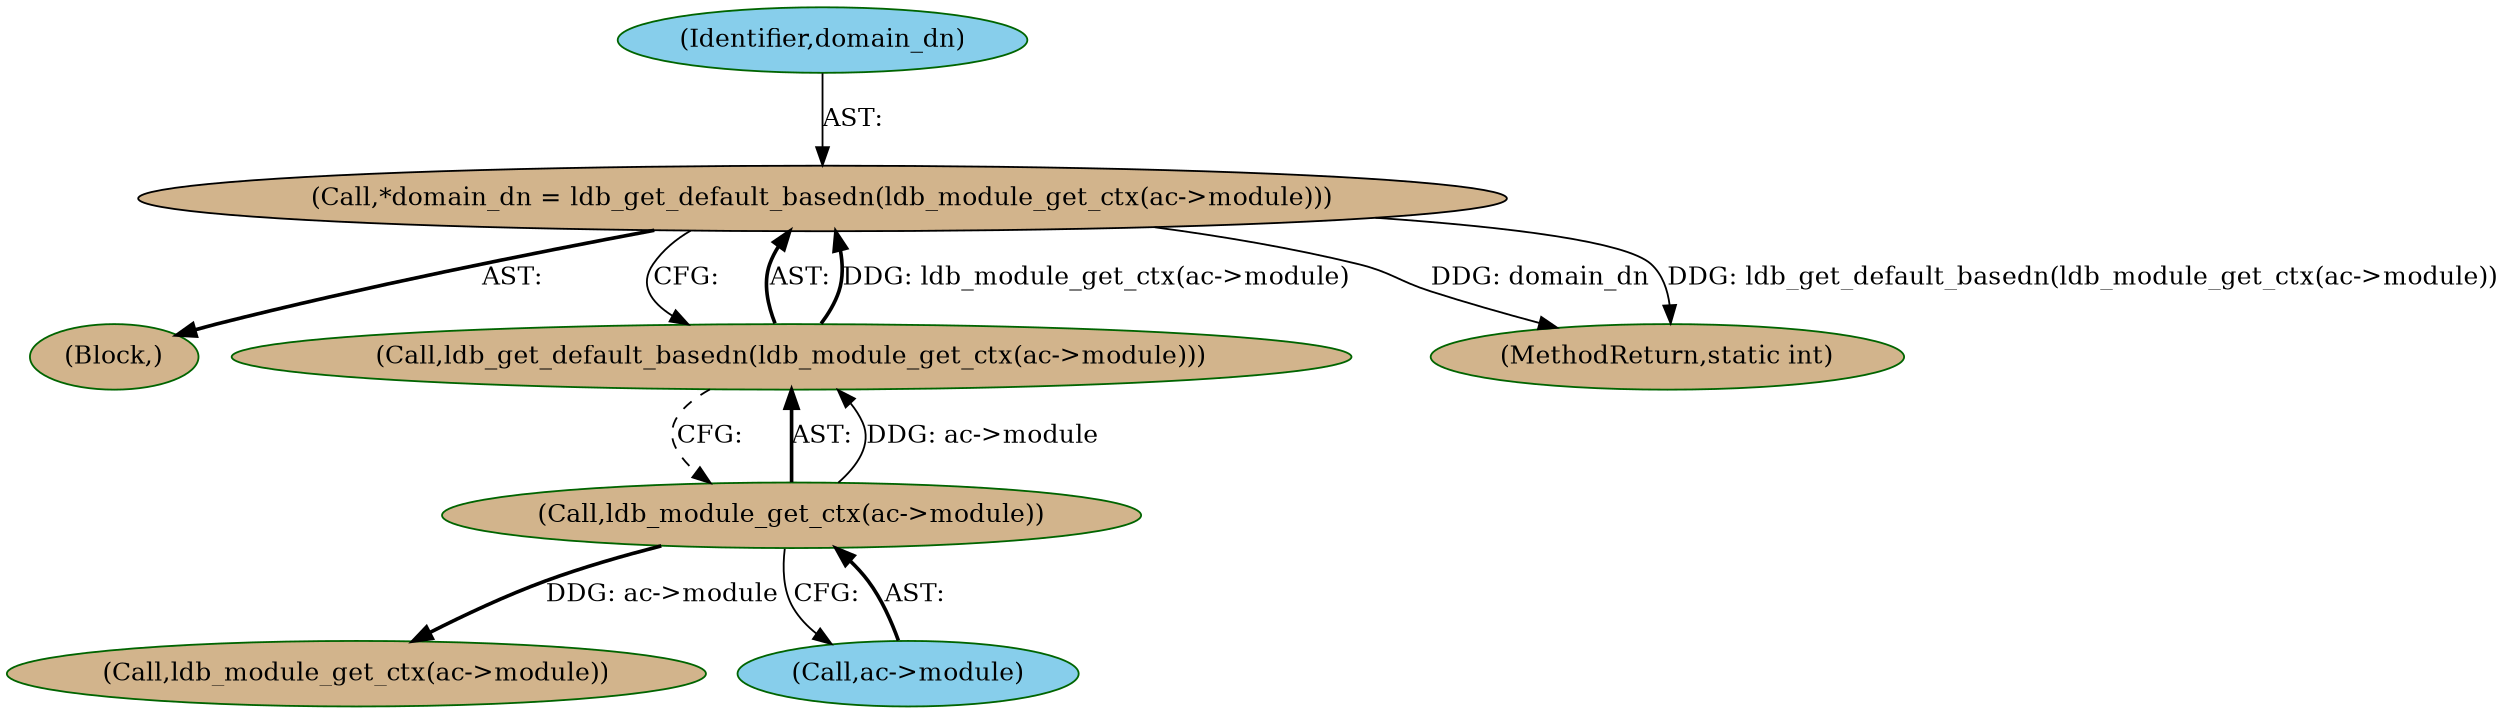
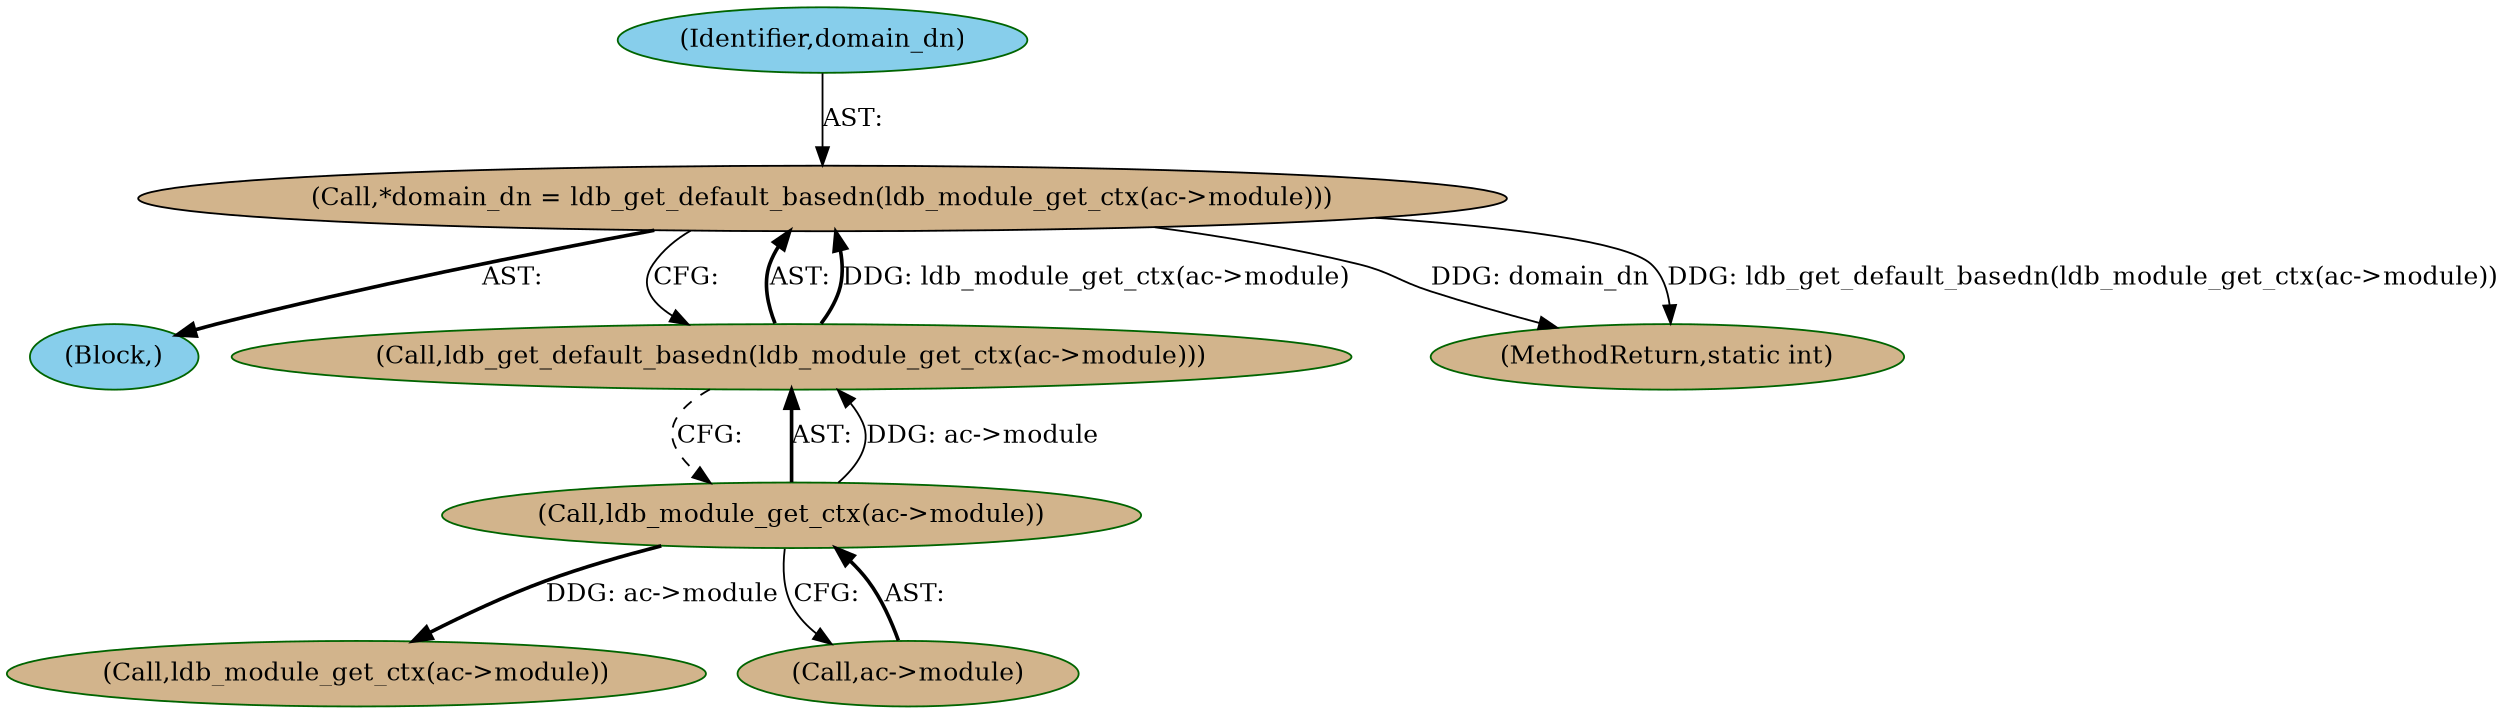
(114, 357) -> (114, 357)
(908, 674) -> (908, 674)
